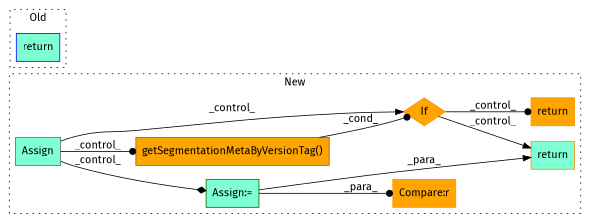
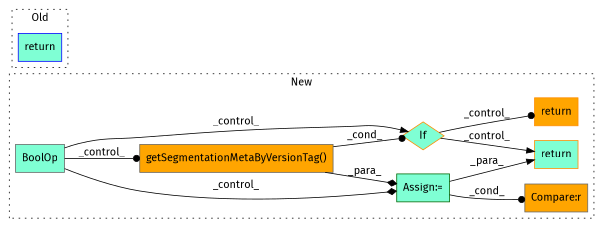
(424, 112) -> (423, 136)
(38, 151) -> (40, 158)
none -> (356, 177)
(361, 187) -> (487, 191)
(424, 193) -> (556, 198)
